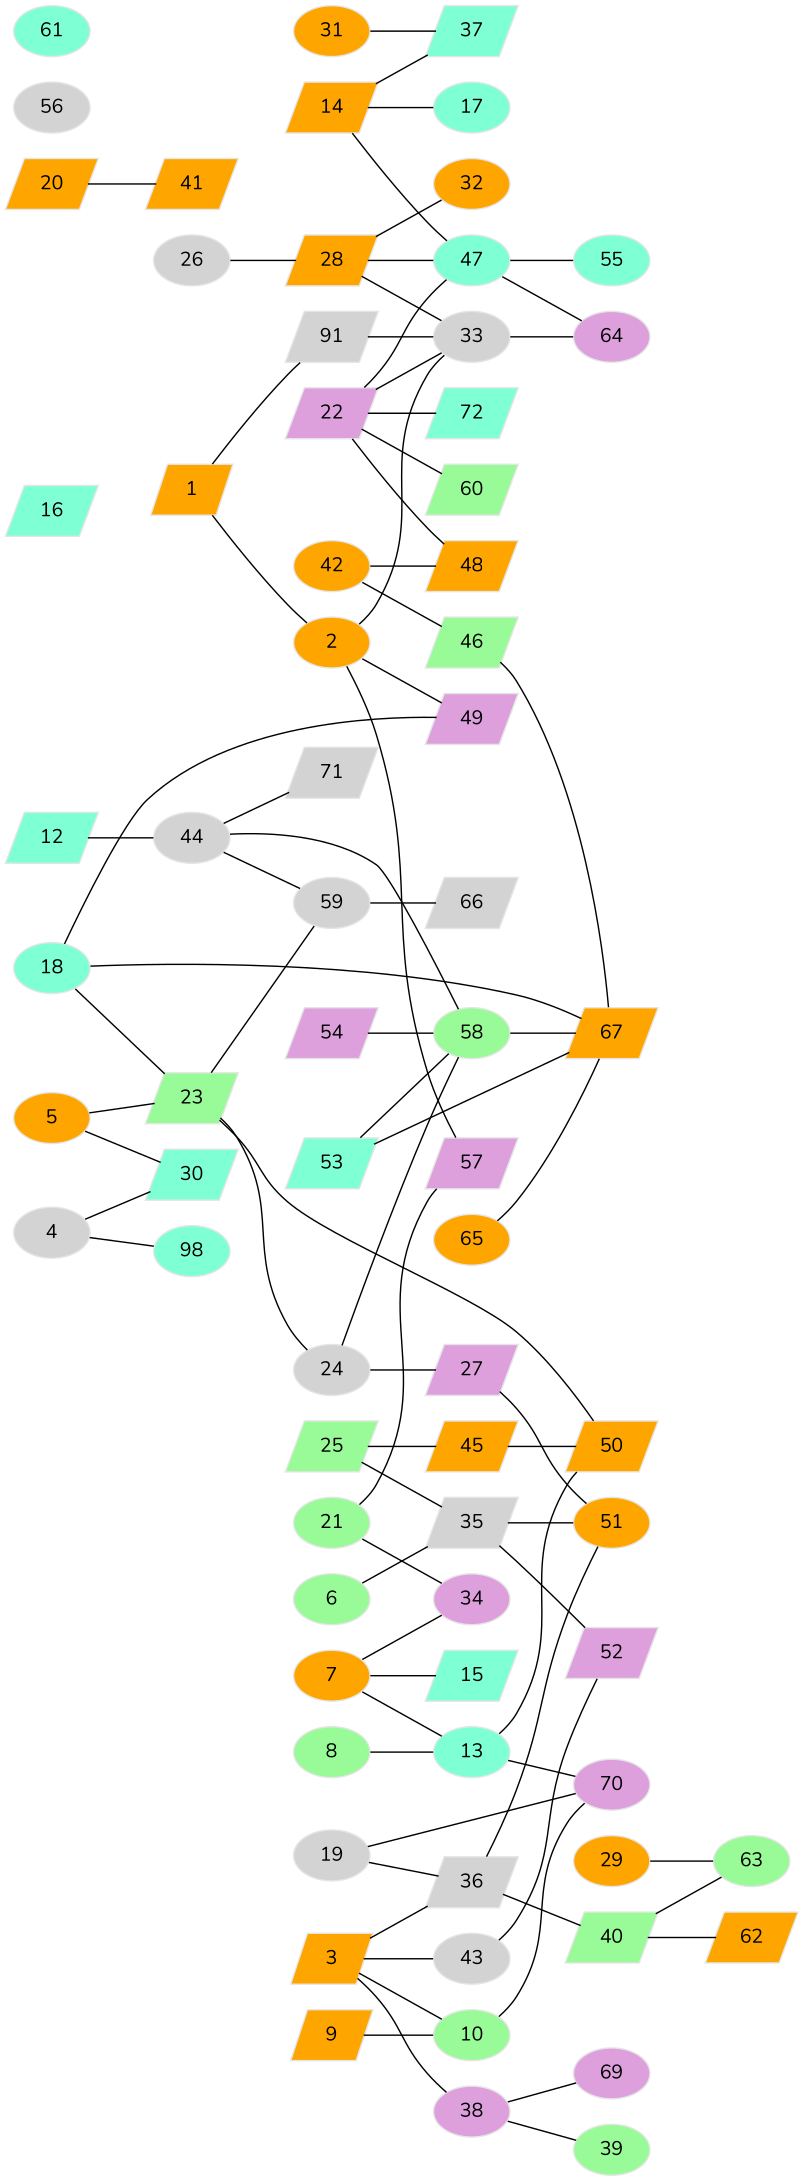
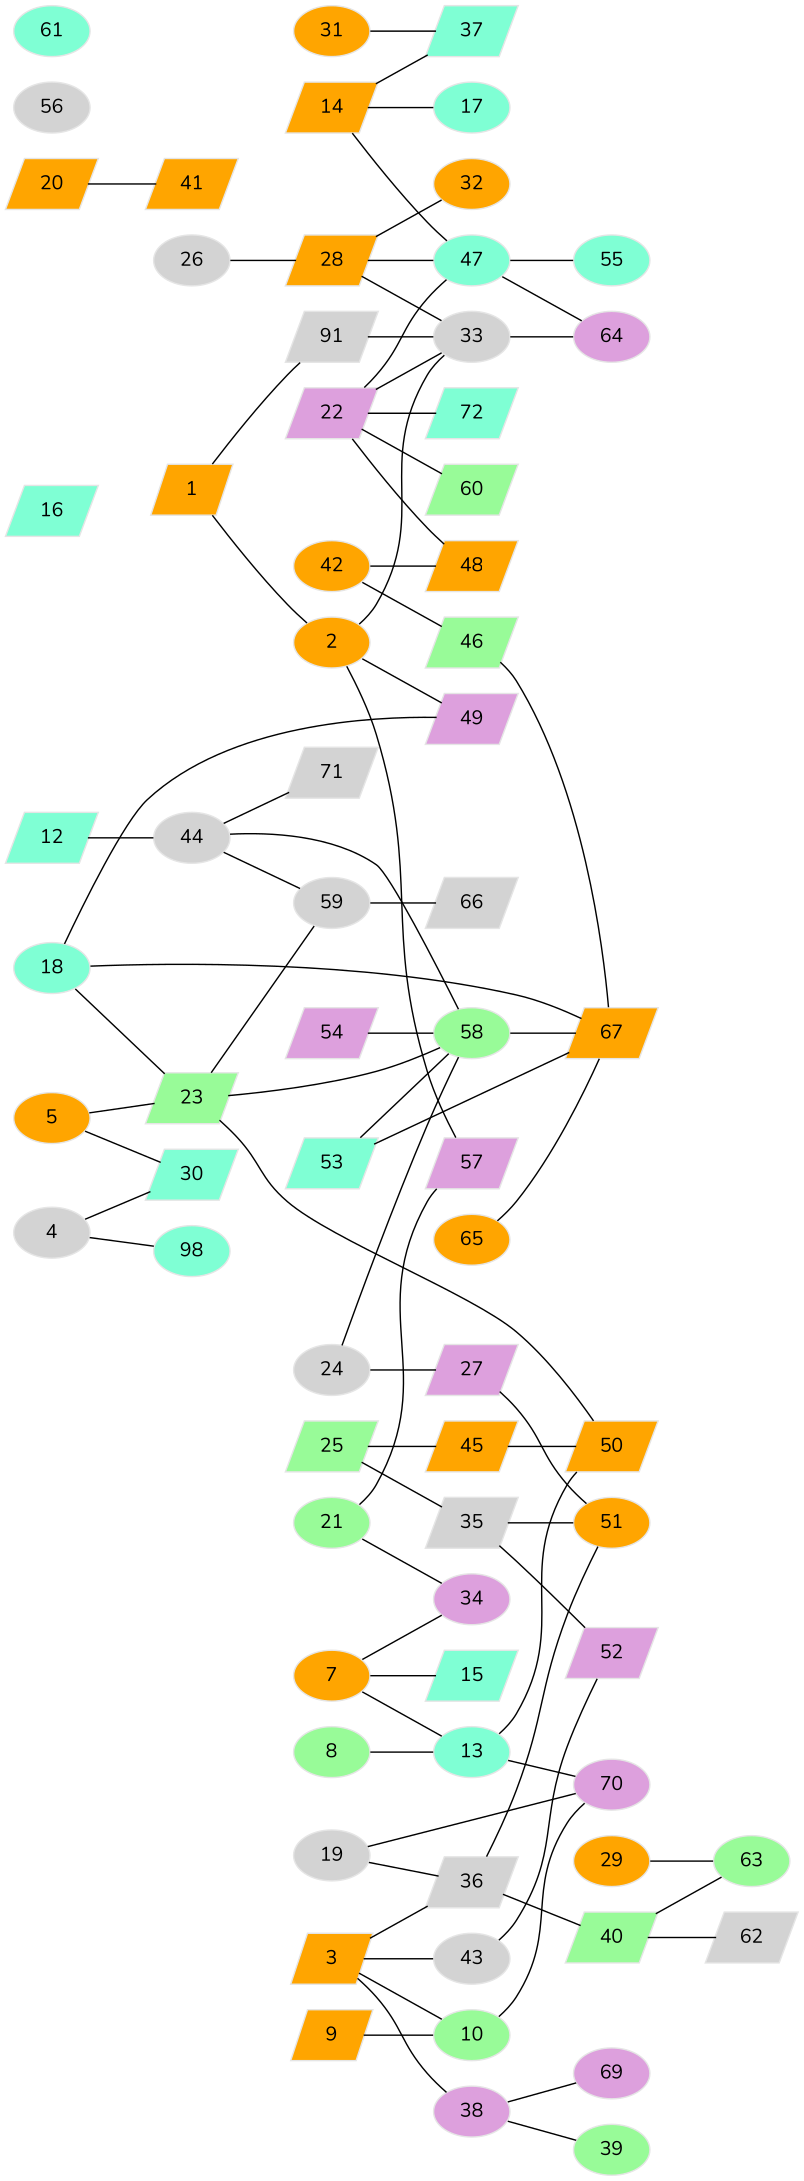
(263, 1234) -> (336, 1081)
(332, 1599) -> none
(752, 1938) -> (752, 1938)
